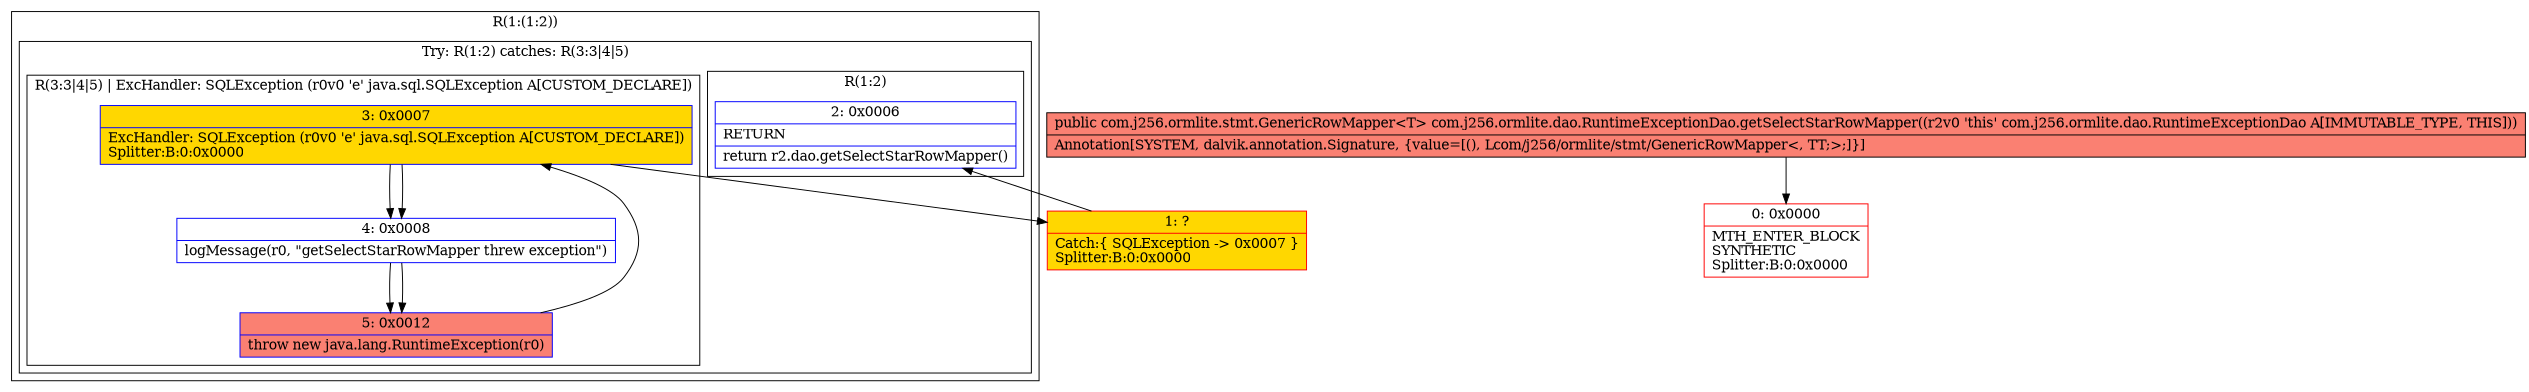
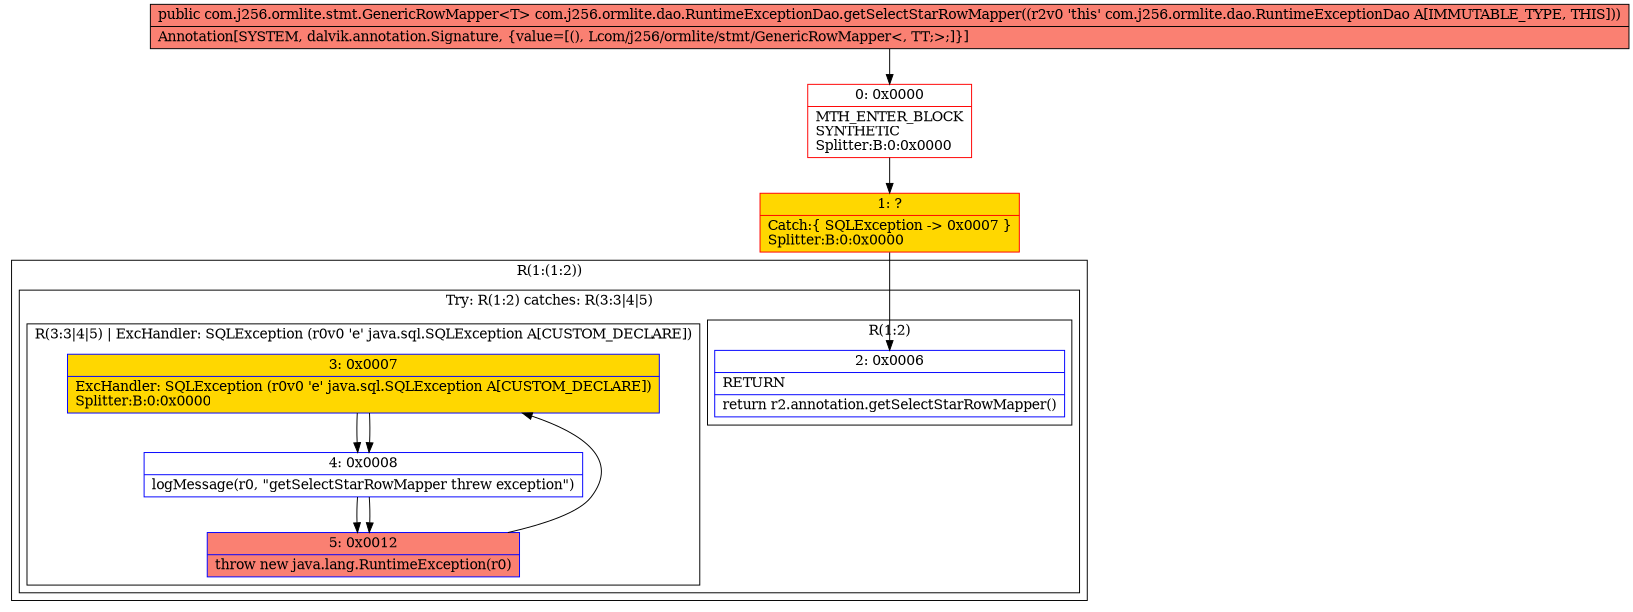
(866, 157) -> (890, 405)
(824, 193) -> (890, 171)
